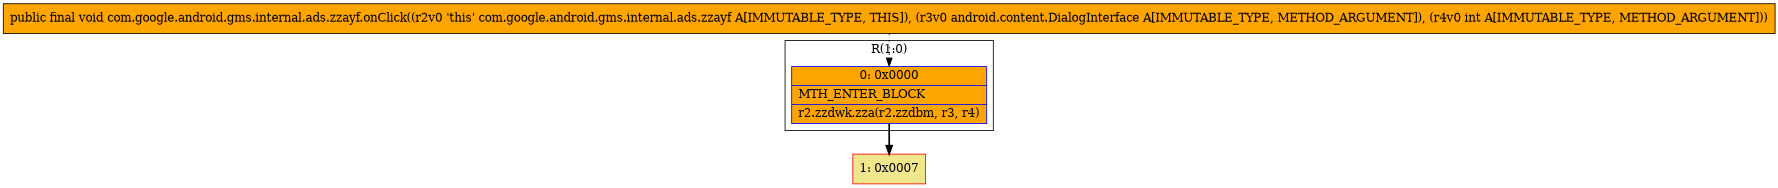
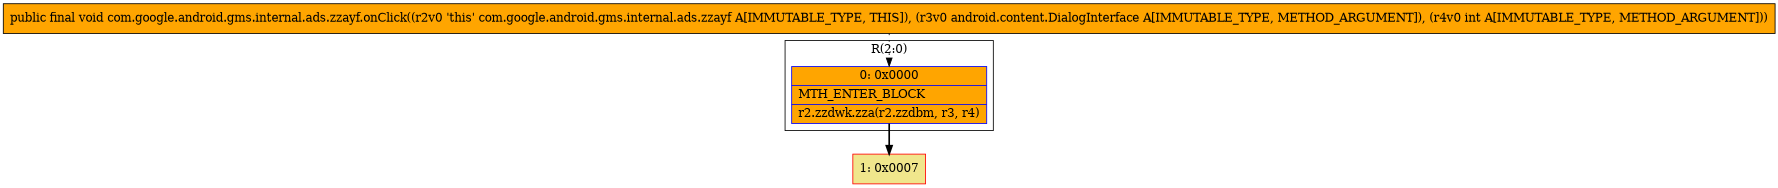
(889, 50) -> (889, 50)
